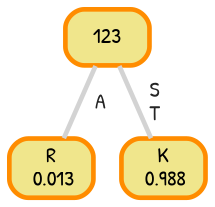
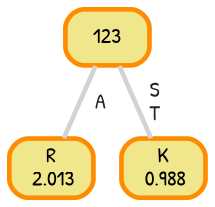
(51, 168) -> (51, 168)
